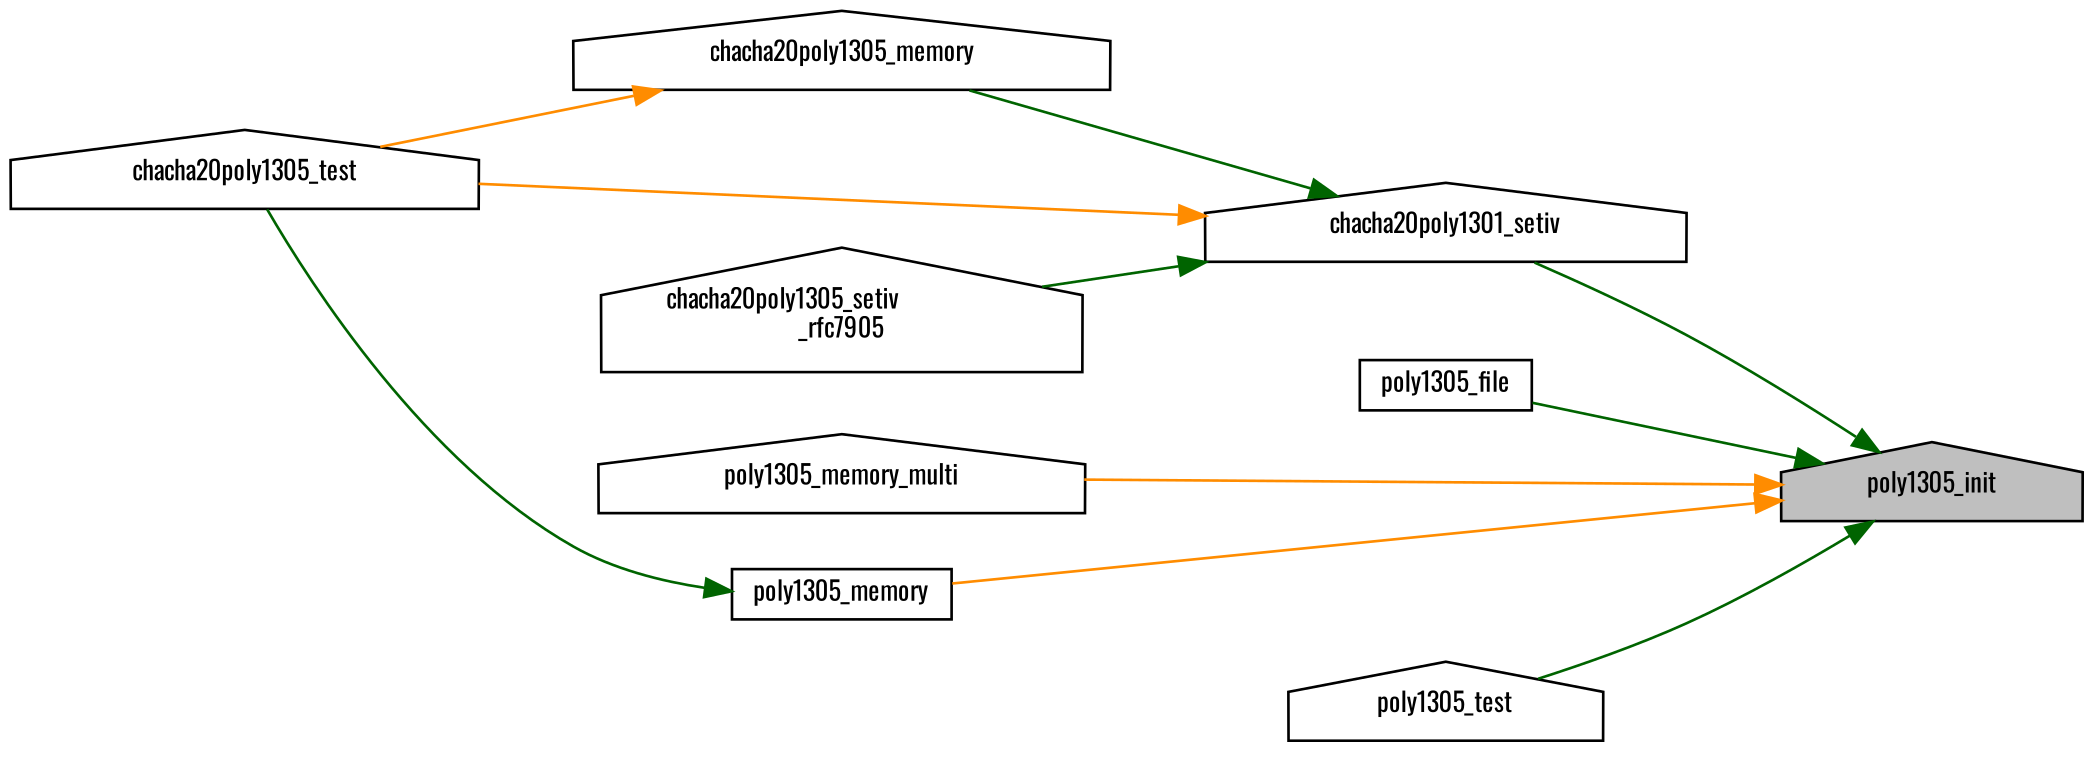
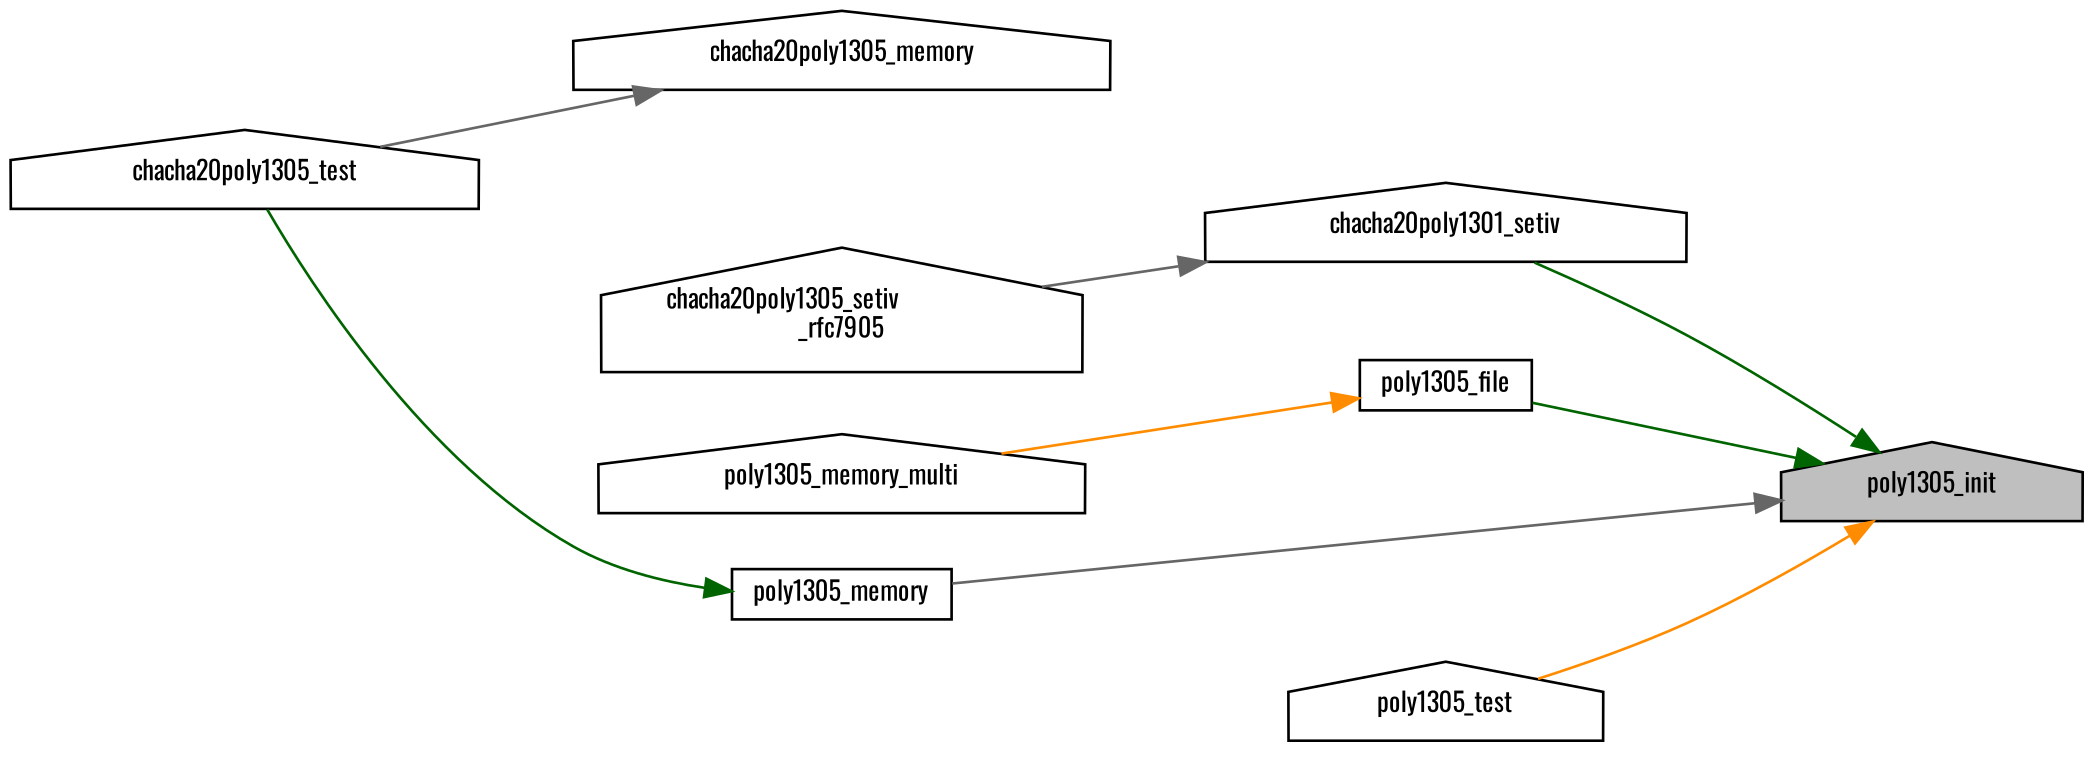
(507, 121) -> (507, 121)
(1140, 139) -> none
(829, 199) -> none
(1110, 276) -> (1110, 276)
(1419, 482) -> (1167, 428)
(1354, 543) -> (1354, 543)
(1699, 618) -> (1699, 618)
